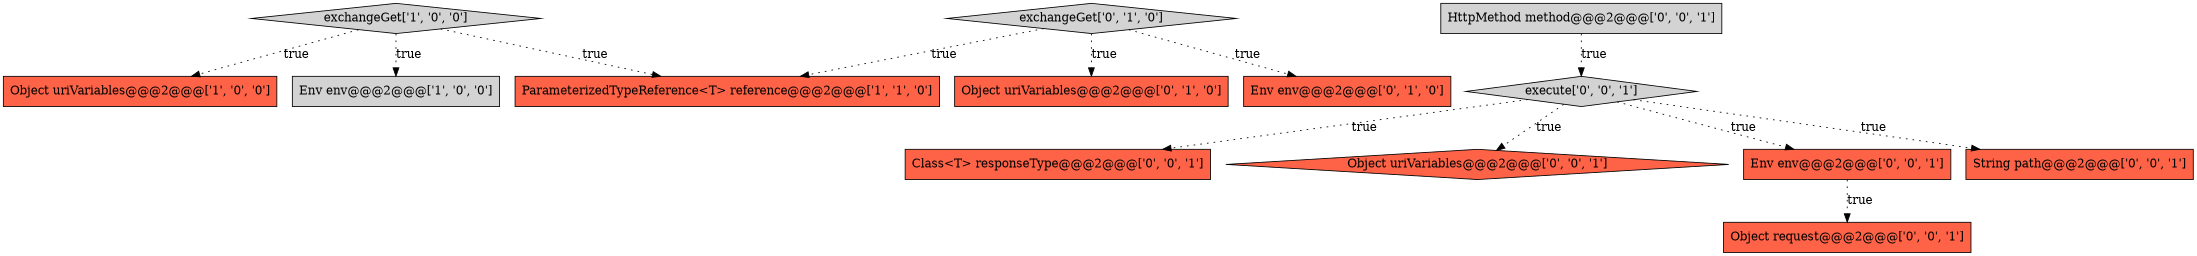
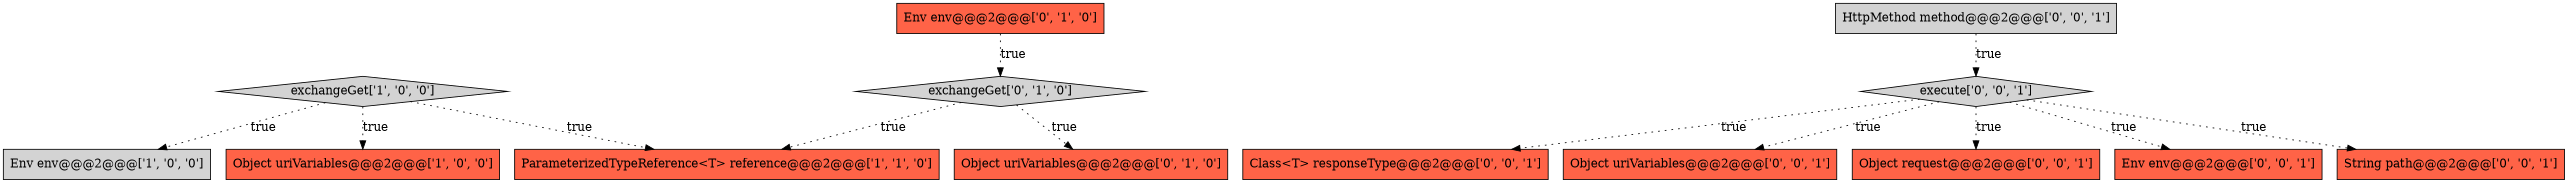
(1208, 52) -> (1000, 51)
(1477, 164) -> (1700, 164)
(1847, 197) -> (1976, 124)
